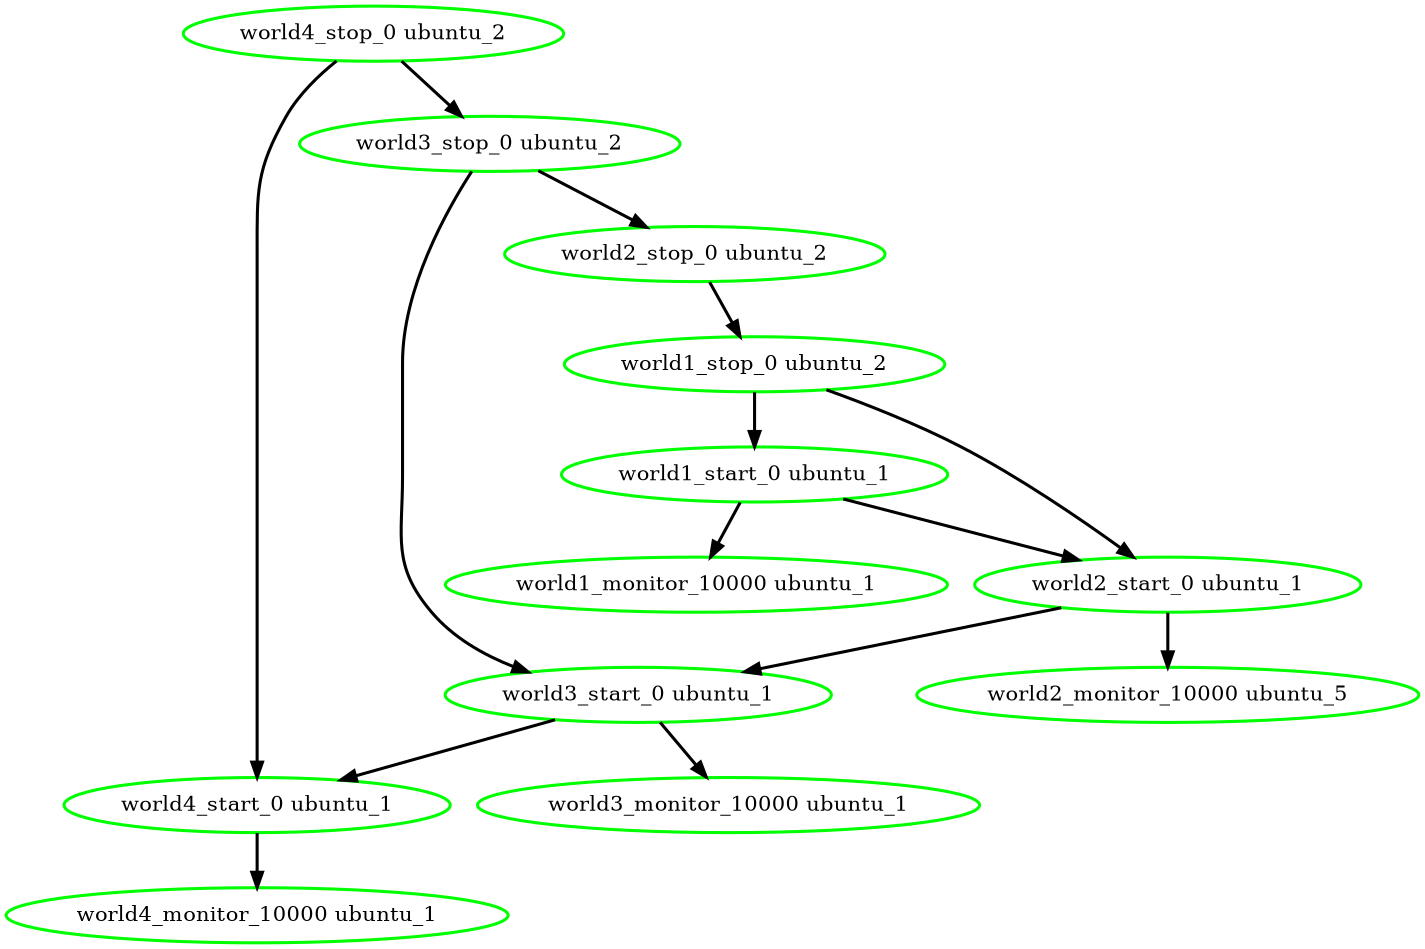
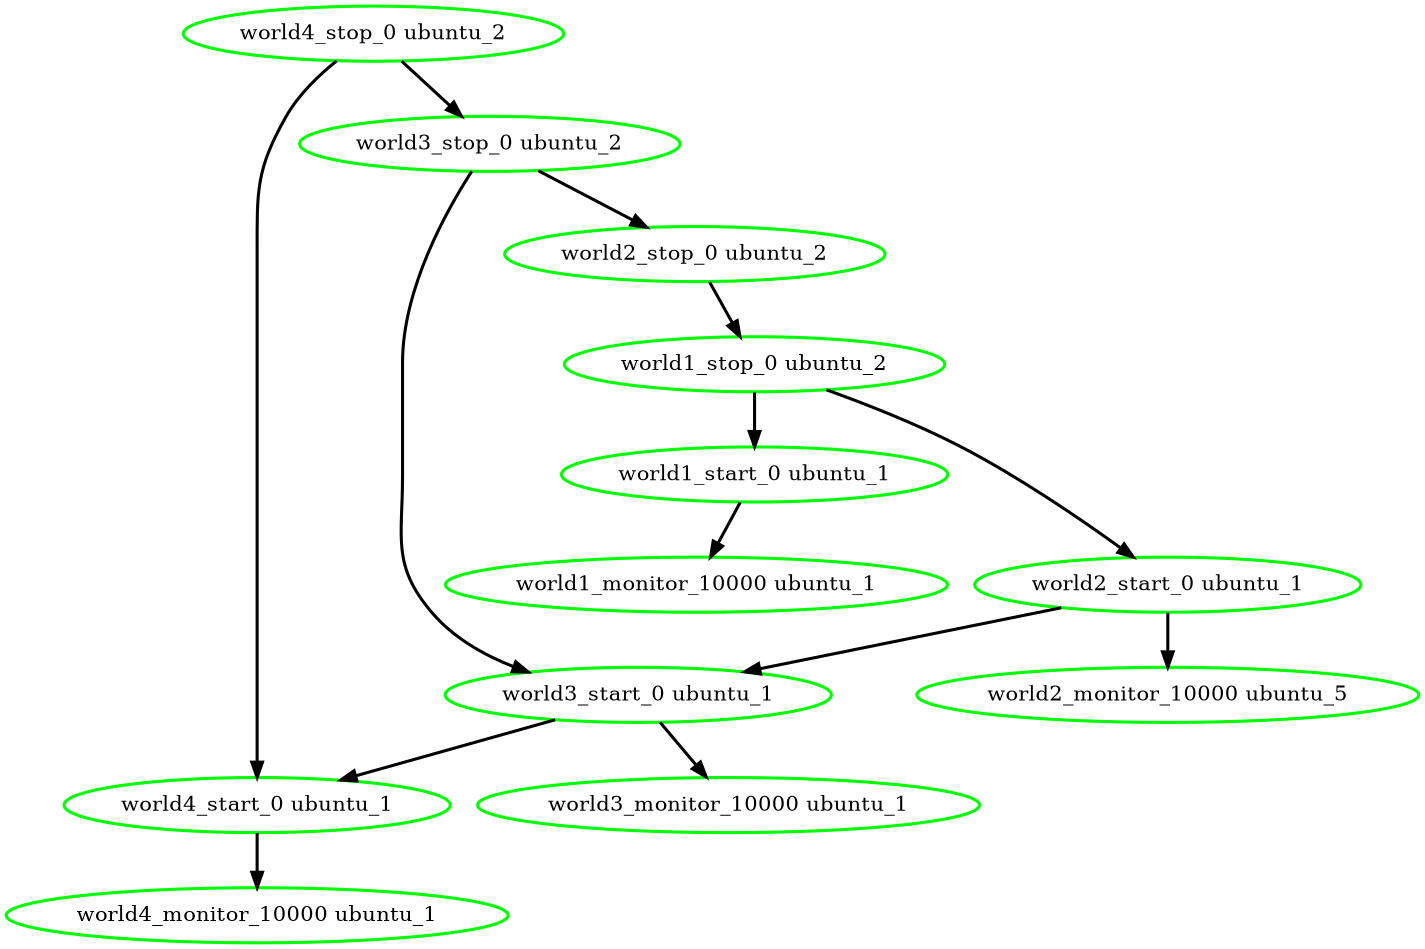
(953, 528) -> none
